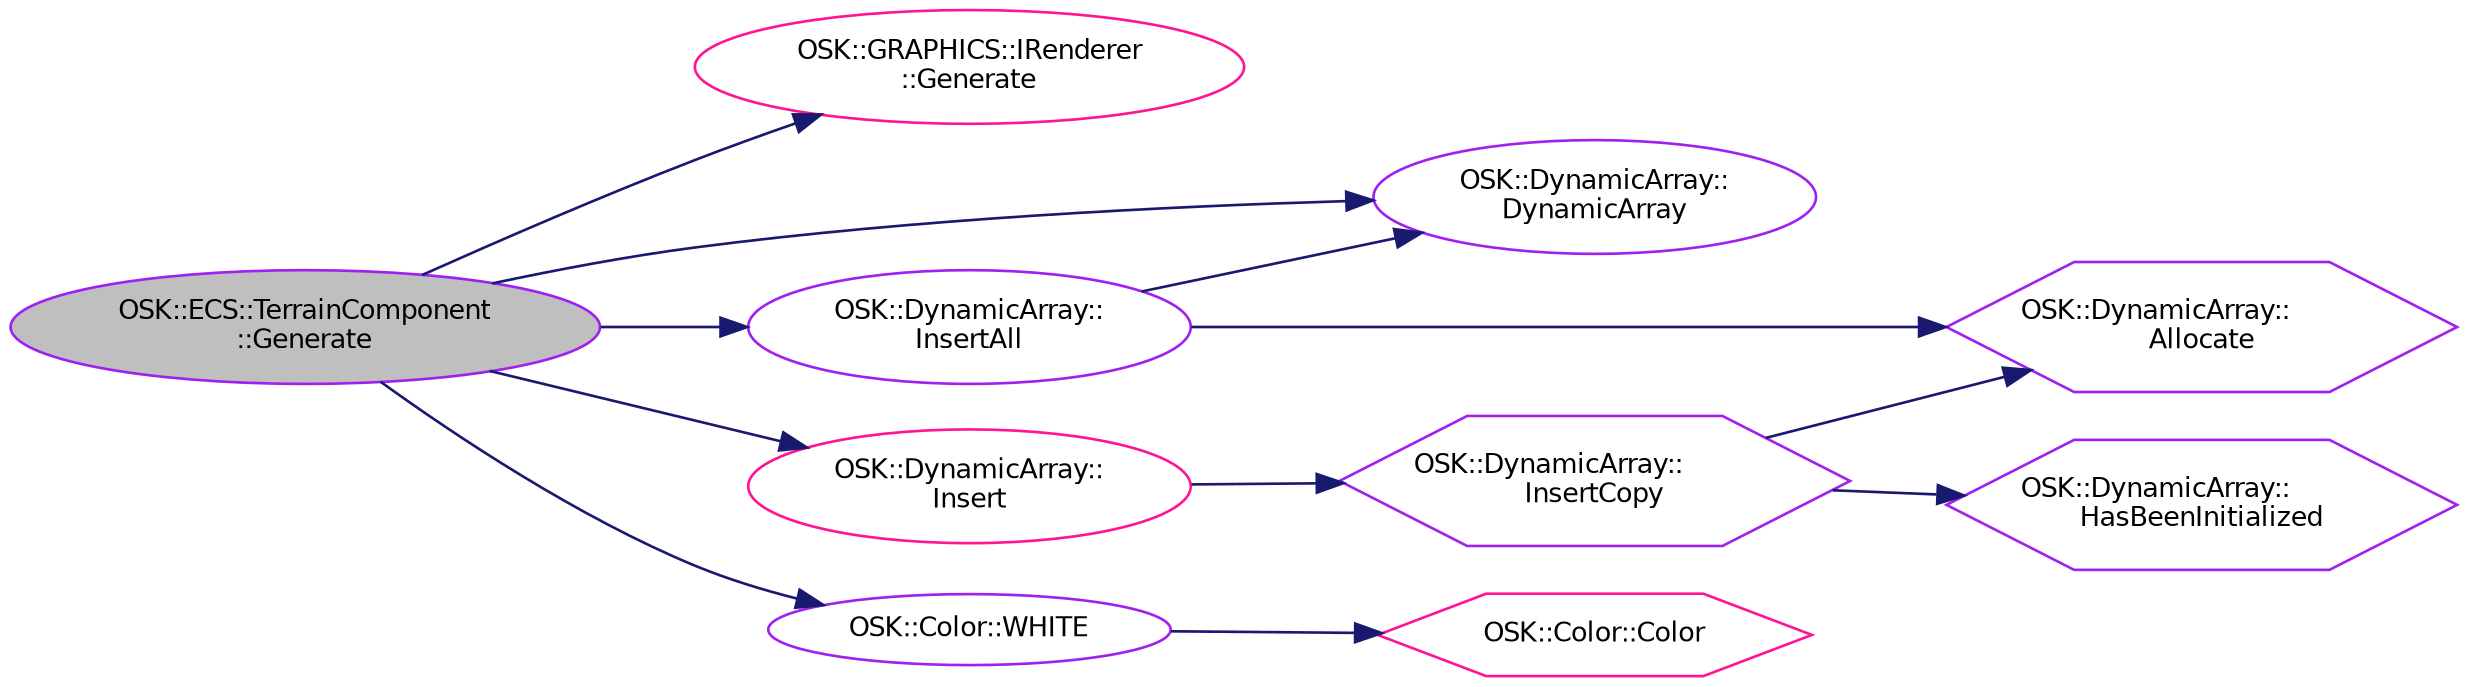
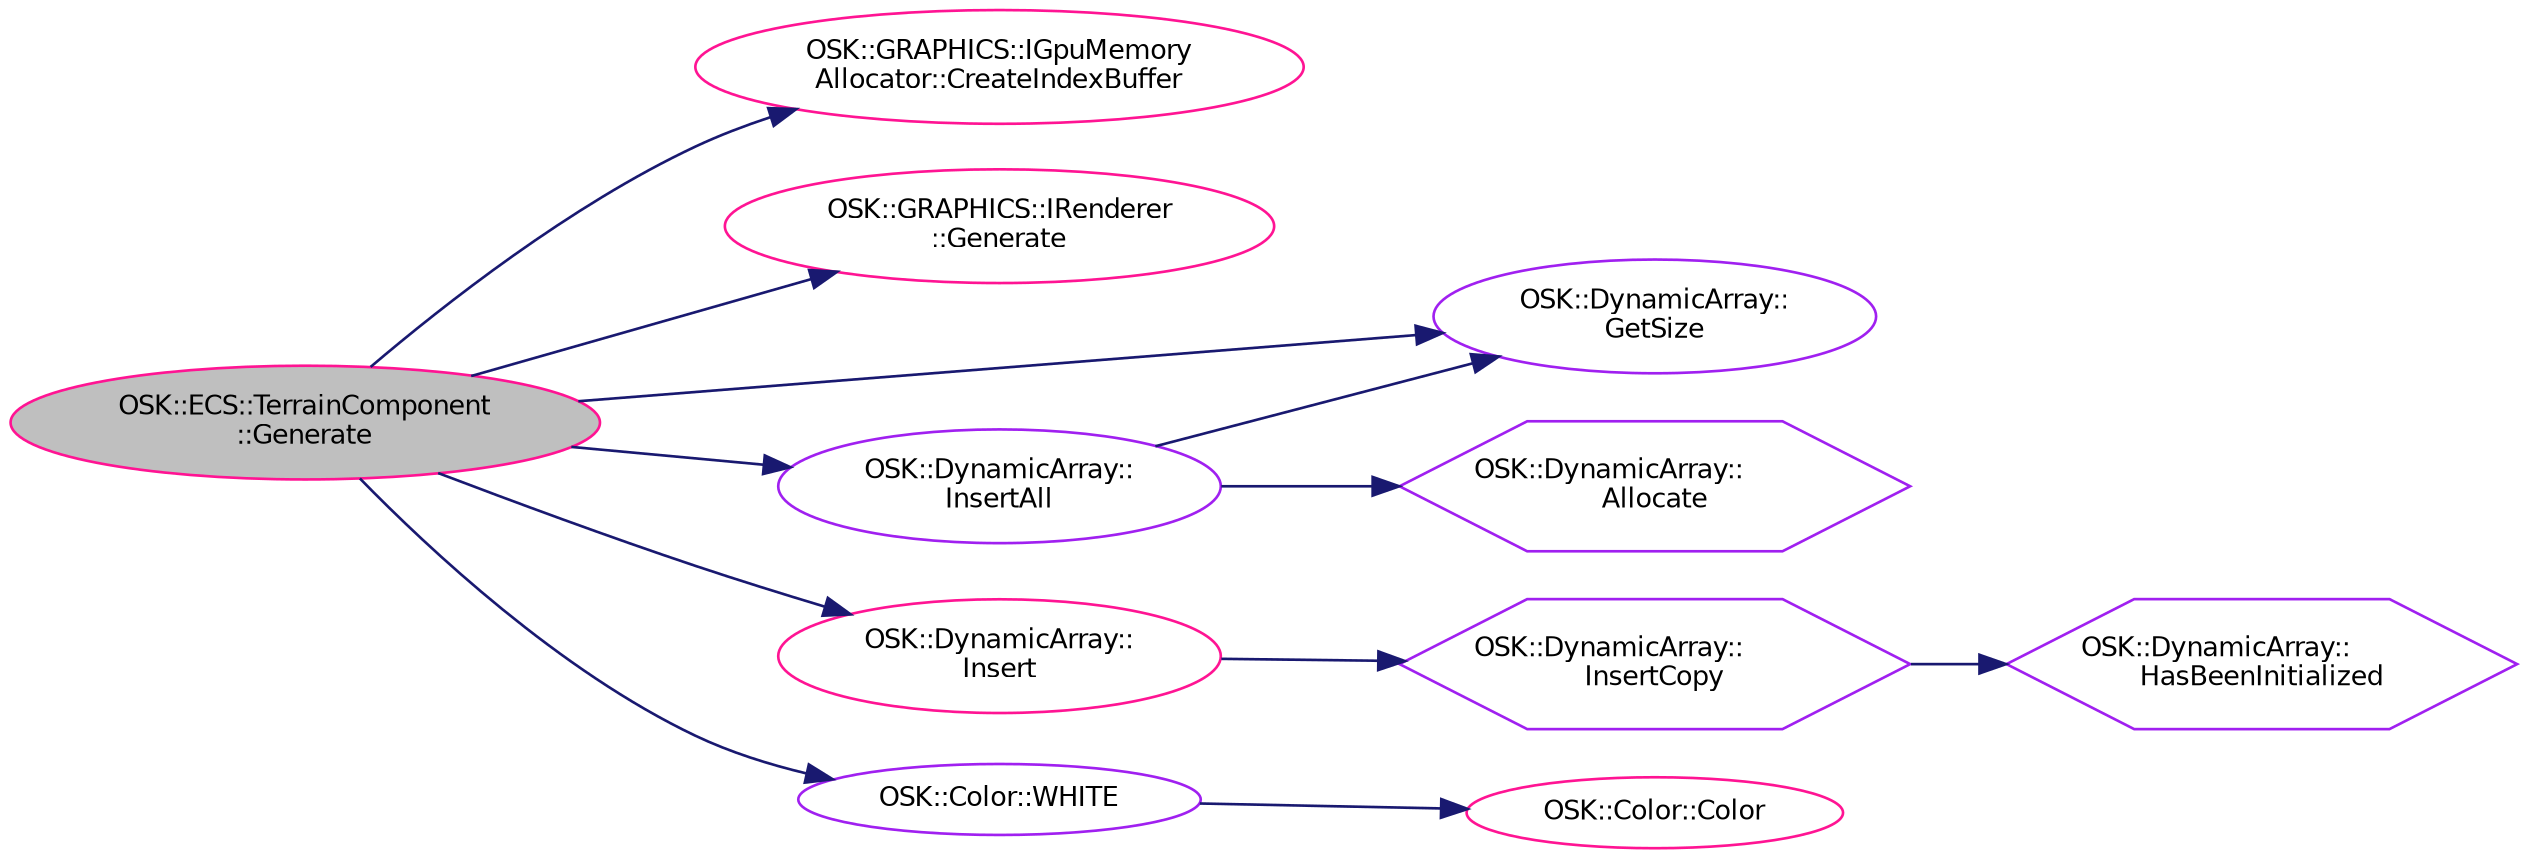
none -> (1000, 67)
(1595, 197) -> (1655, 316)
(305, 327) -> (305, 423)
(1885, 407) -> none
(1595, 635) -> (1655, 813)
